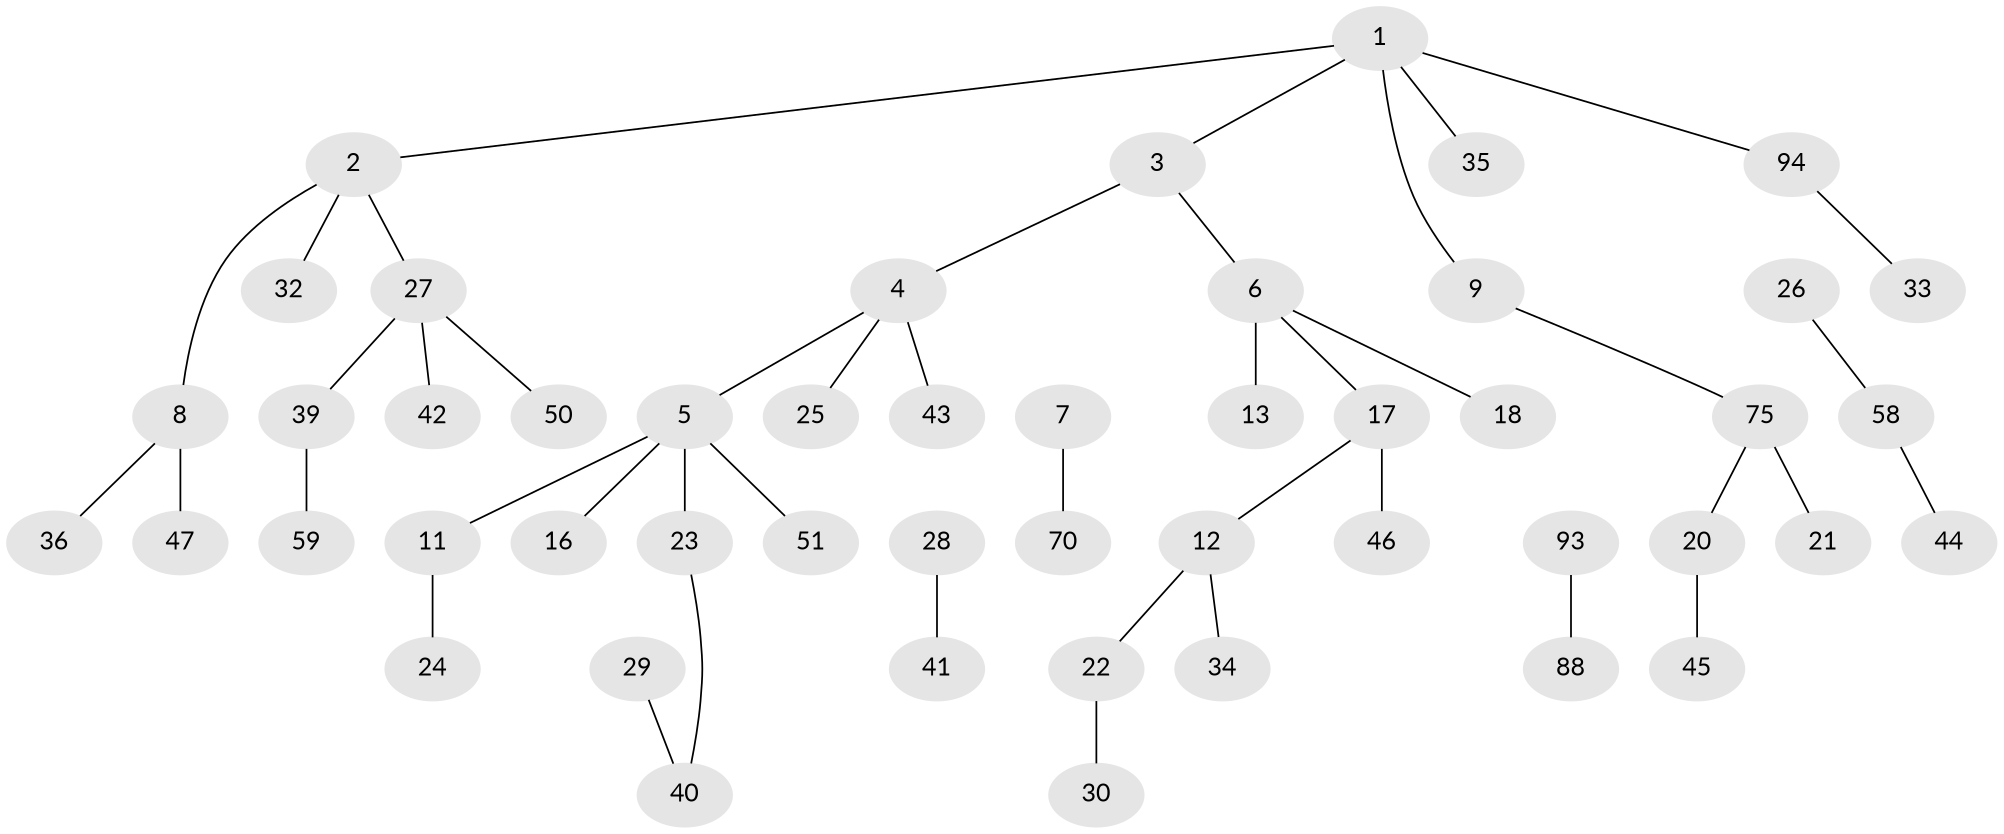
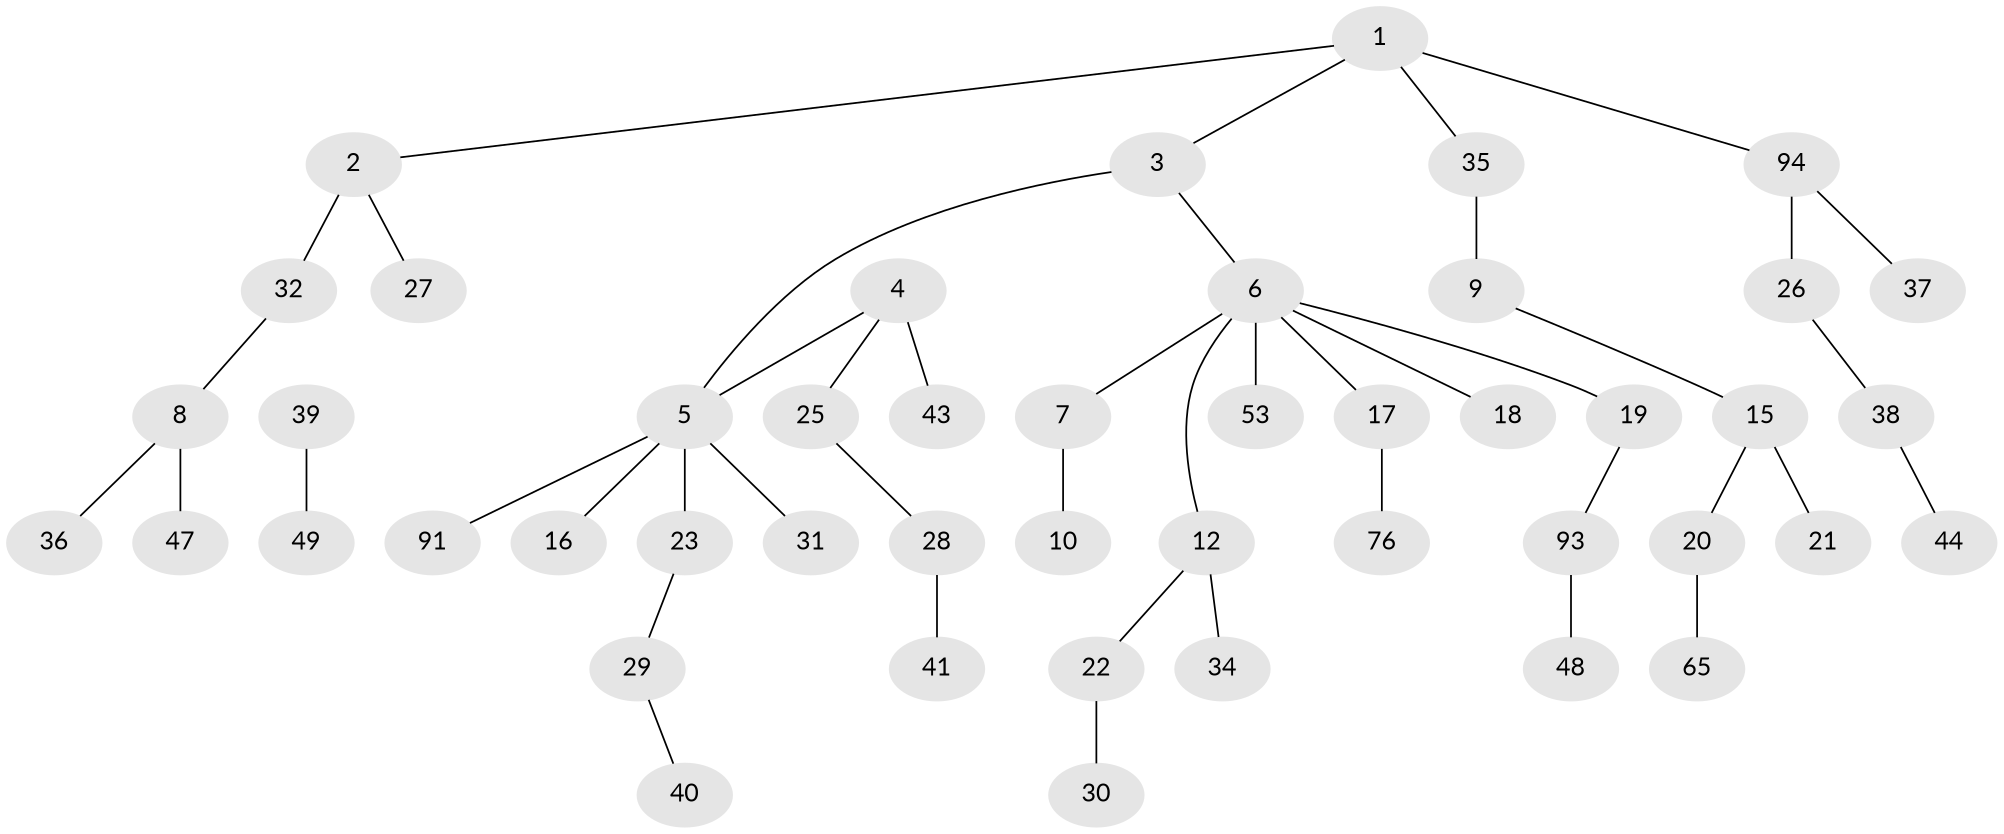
(1404, 172) -> (1476, 228)
(1028, 228) -> (883, 235)
none -> (1792, 228)
(222, 266) -> (235, 354)
(1918, 291) -> (1918, 291)
(363, 354) -> none
none -> (1159, 354)
(433, 417) -> none
(559, 417) -> none
(1256, 417) -> (1256, 417)
none -> (1634, 417)
(1760, 417) -> (1760, 417)
(1886, 417) -> (1886, 417)
none -> (874, 480)
(1294, 480) -> (1188, 410)
(306, 543) -> (306, 543)
(433, 543) -> (433, 543)
(811, 543) -> (811, 543)
(1063, 543) -> (1063, 543)
(1382, 543) -> (1382, 543)
(433, 669) -> none
(702, 669) -> (661, 606)
(1571, 669) -> (1571, 669)
(1697, 669) -> (1697, 669)
